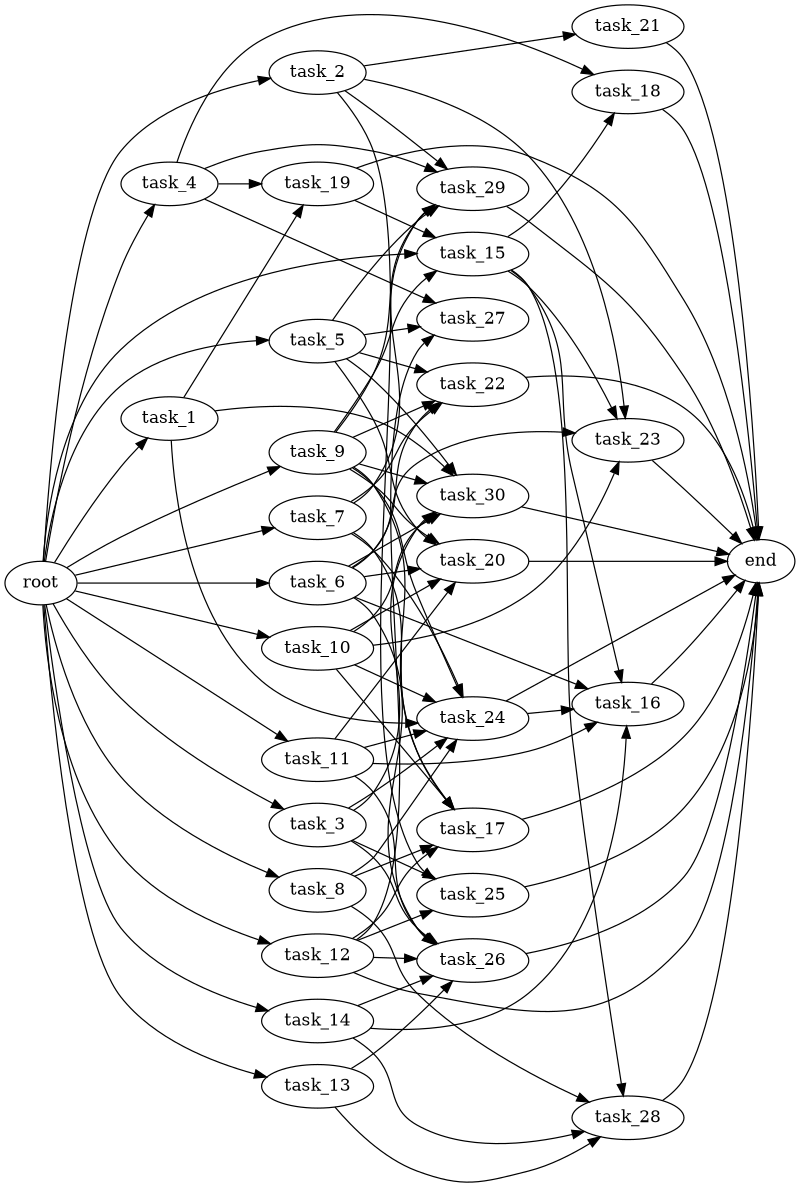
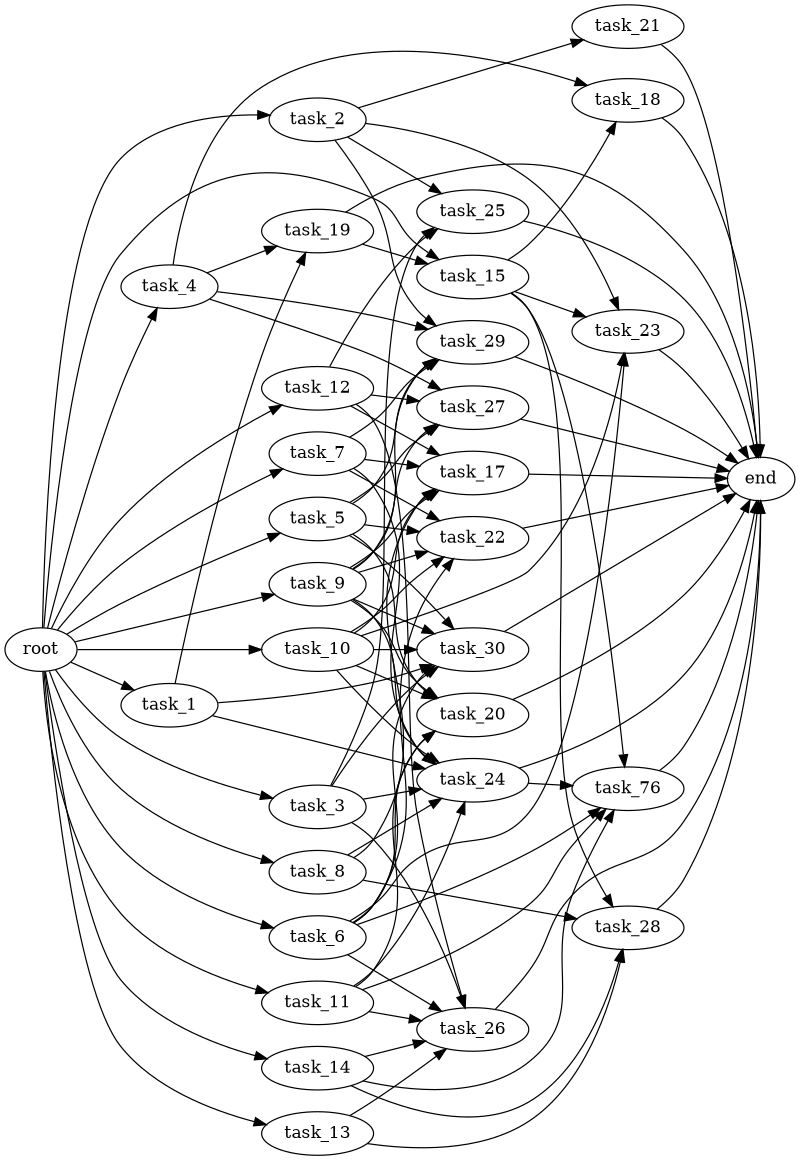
(383, 356) -> (394, 503)
none -> (393, 599)
(628, 704) -> (628, 789)
(685, 943) -> (624, 445)
